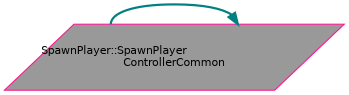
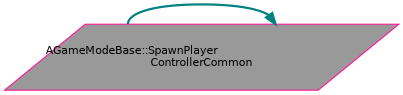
(174, 57) -> (202, 57)
